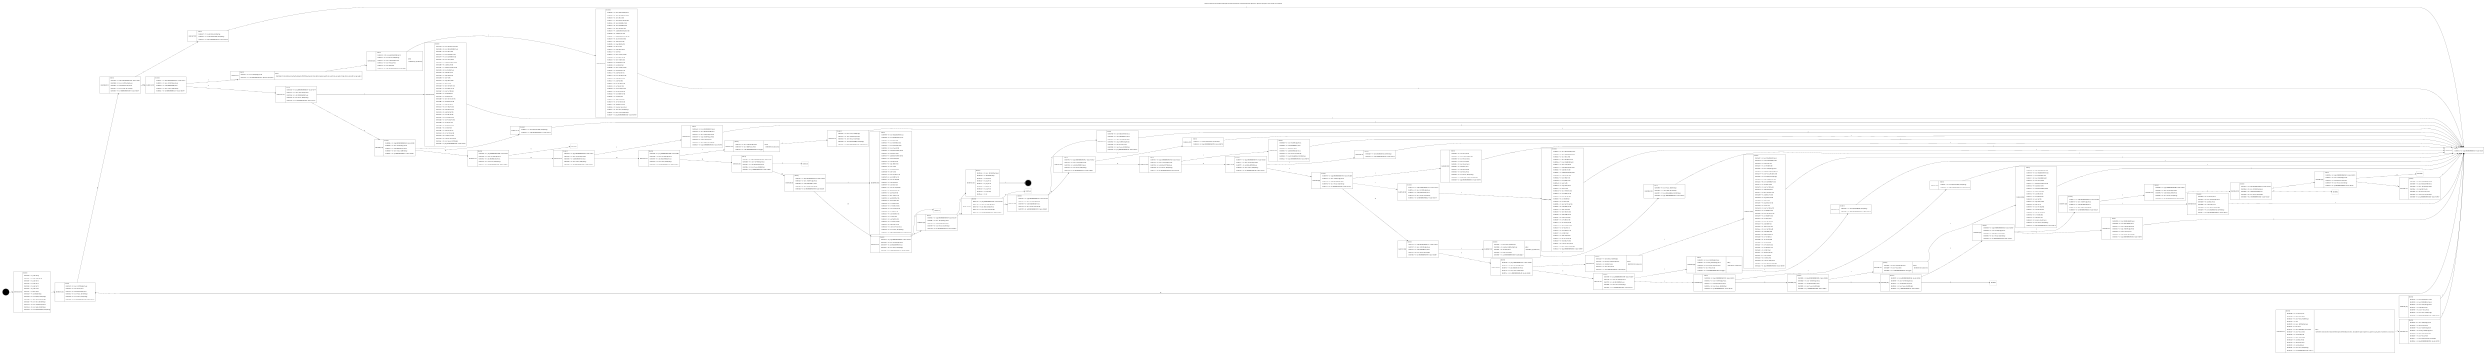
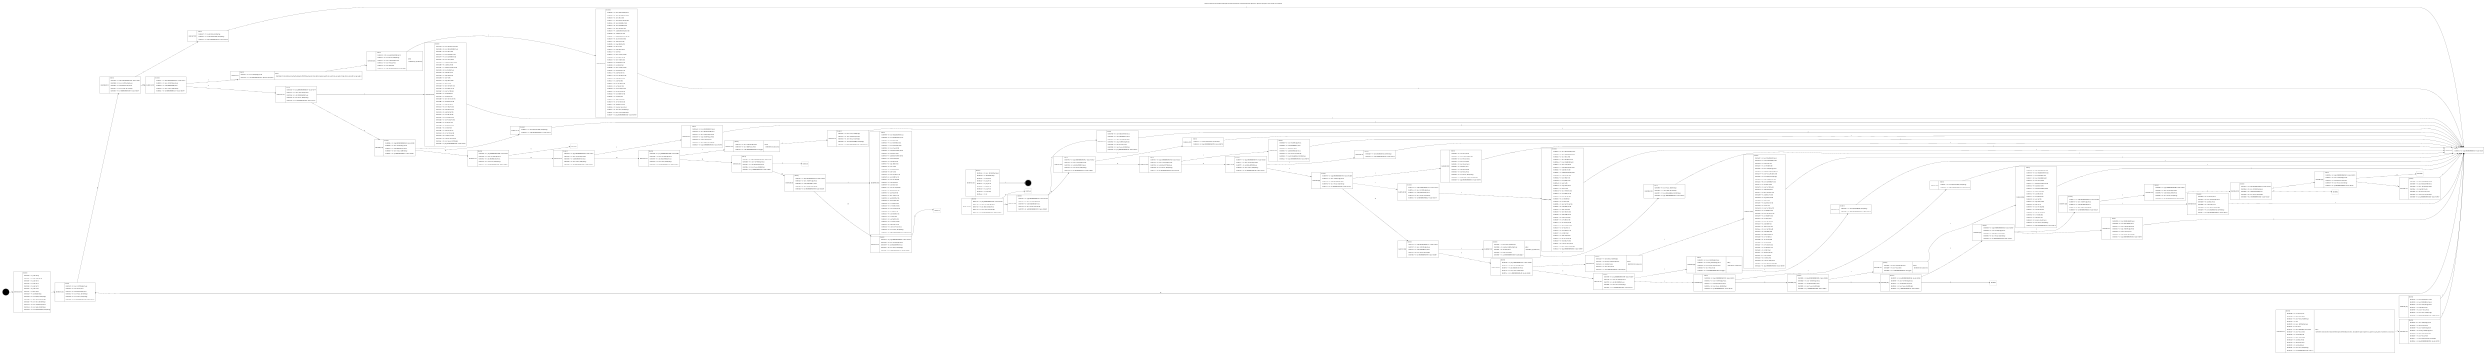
(937, 223) -> none
